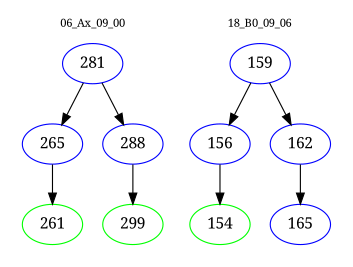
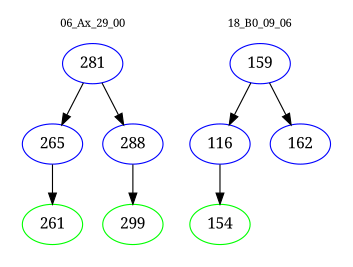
(93, 24) -> (93, 24)
(220, 144) -> (220, 144)
(300, 224) -> none
